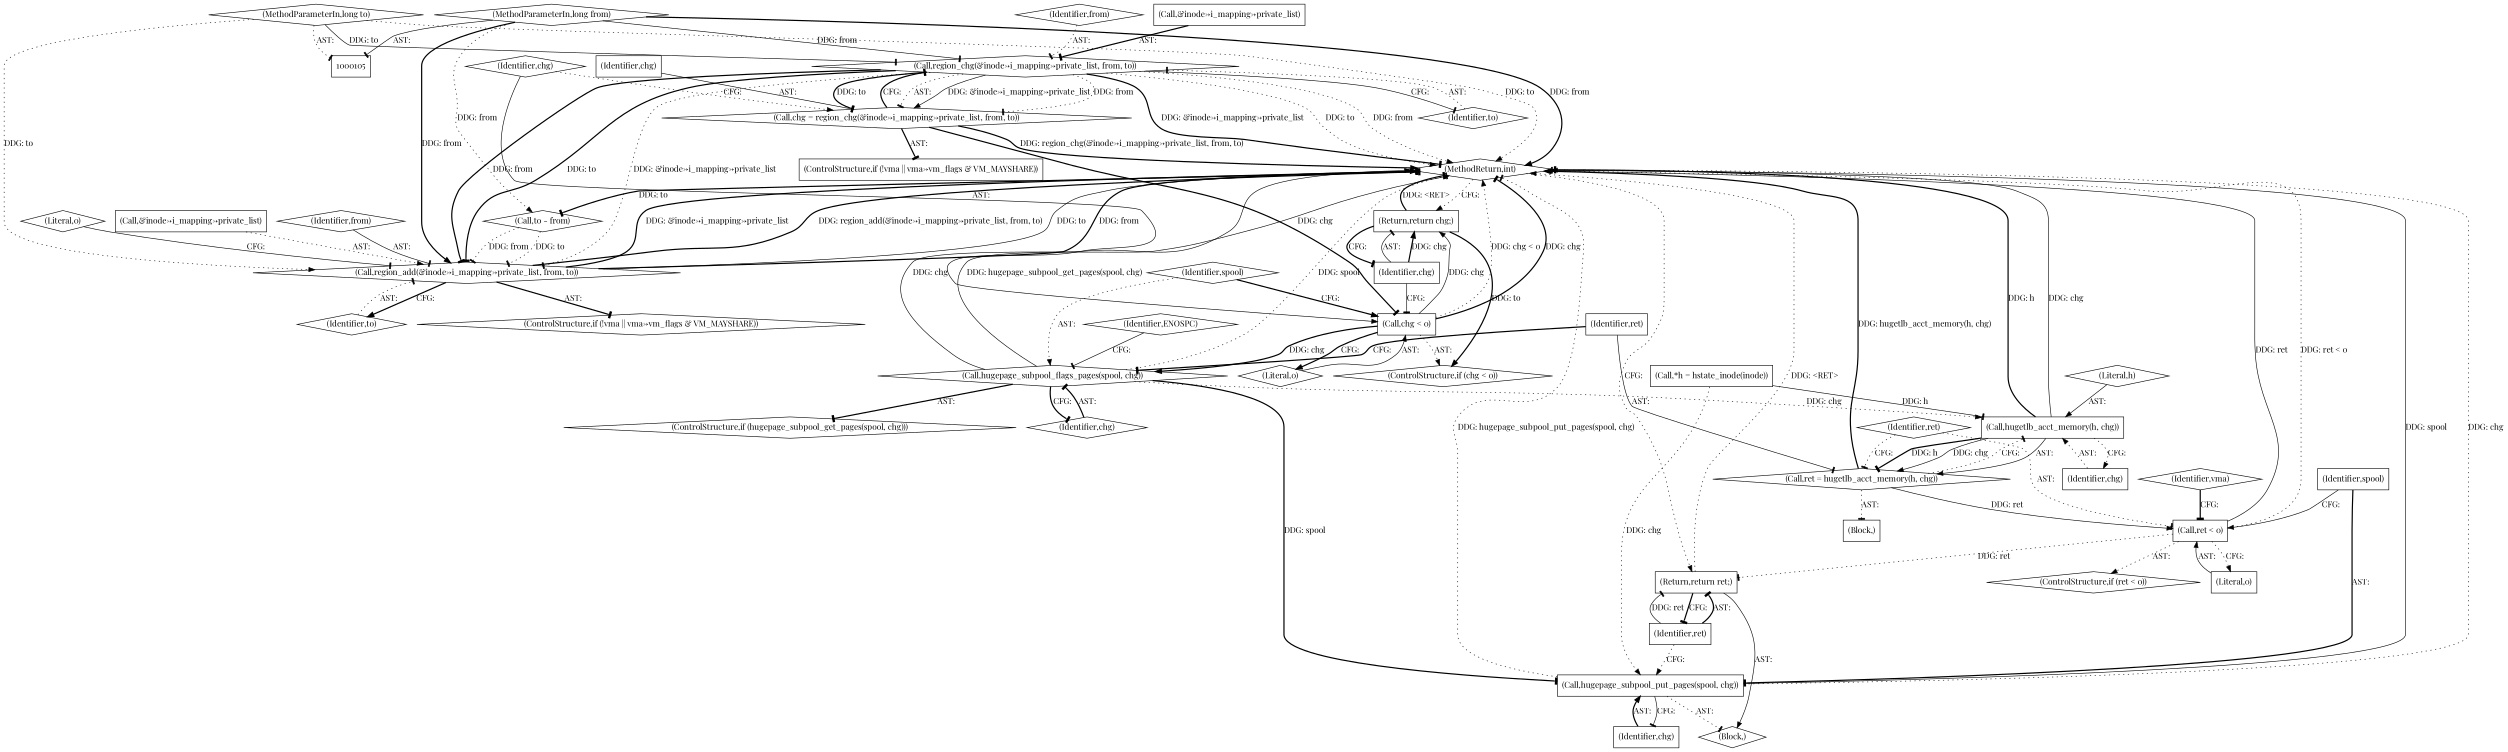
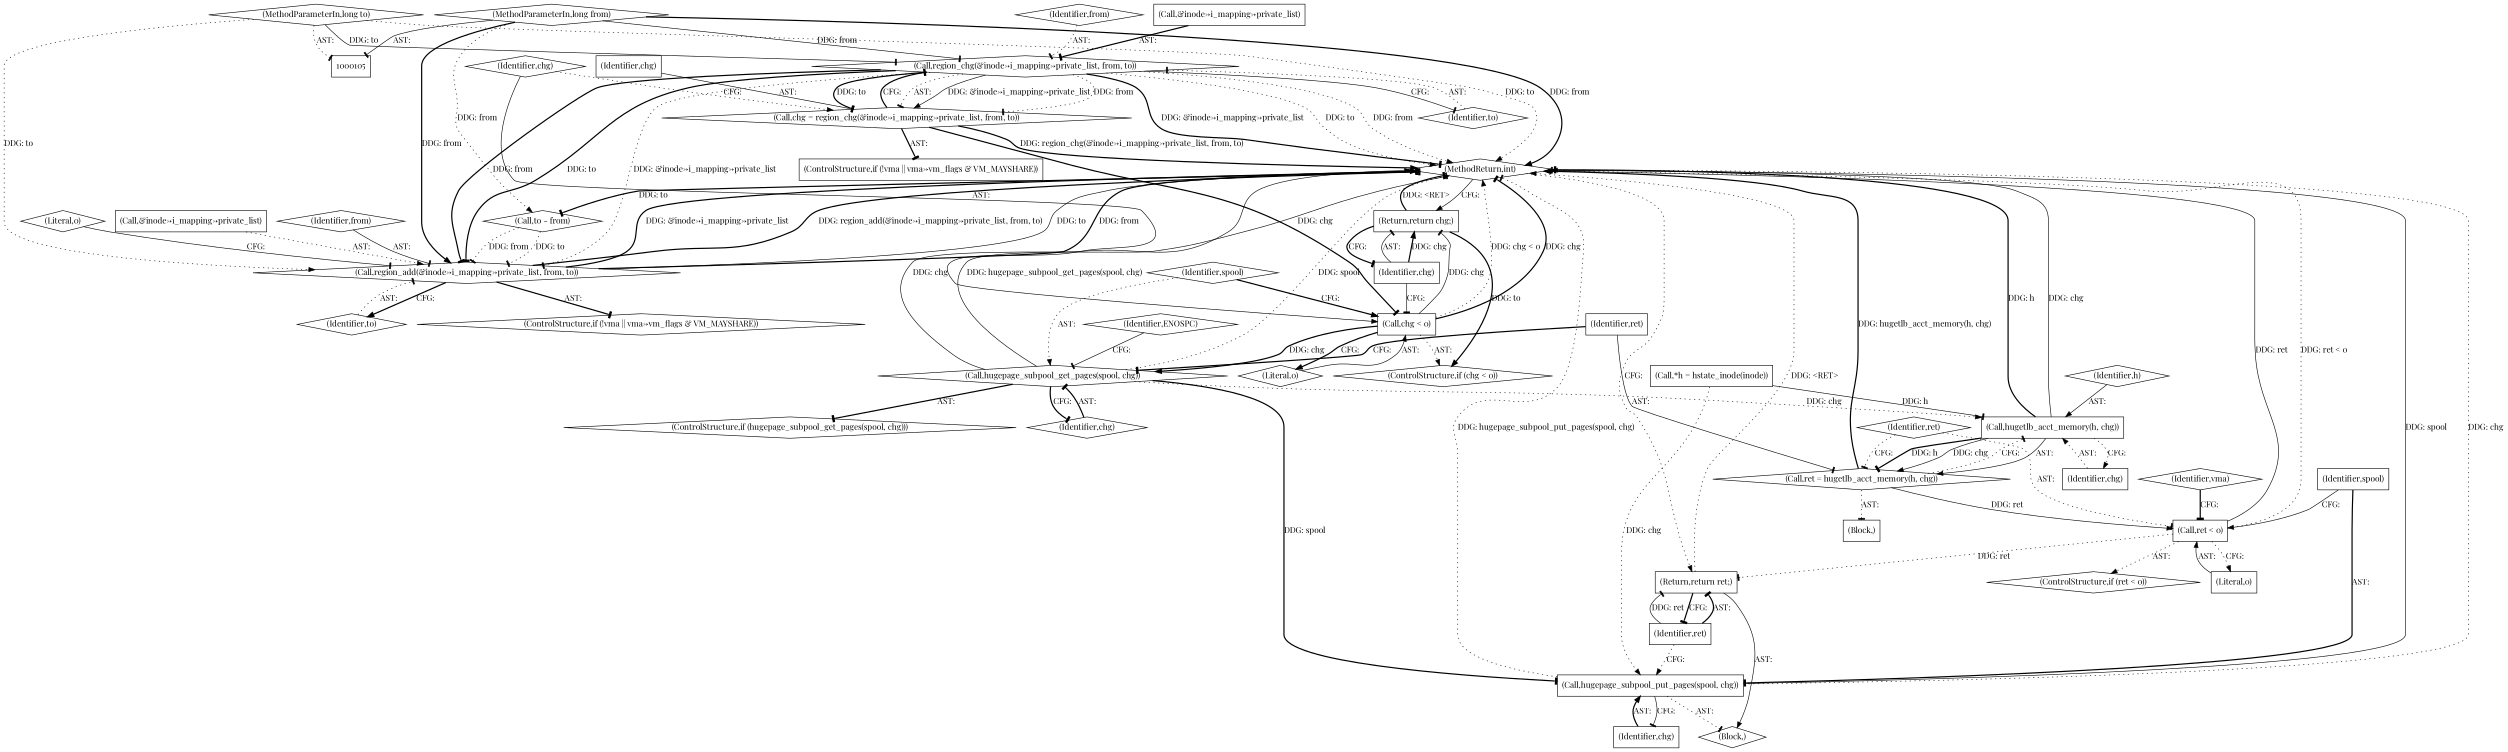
(1458, 195) -> (1458, 195)
(1447, 277) -> (1447, 277)
(1053, 376) -> (1053, 376)
(2117, 376) -> (2117, 376)
